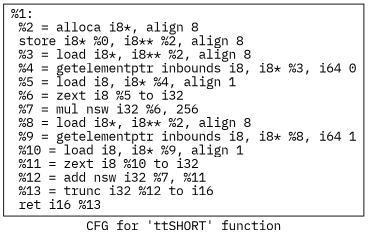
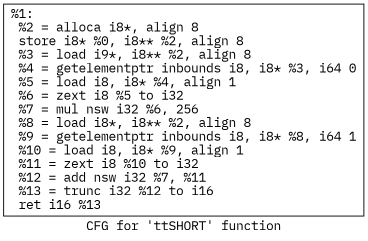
(131, 55) -> (131, 55)
